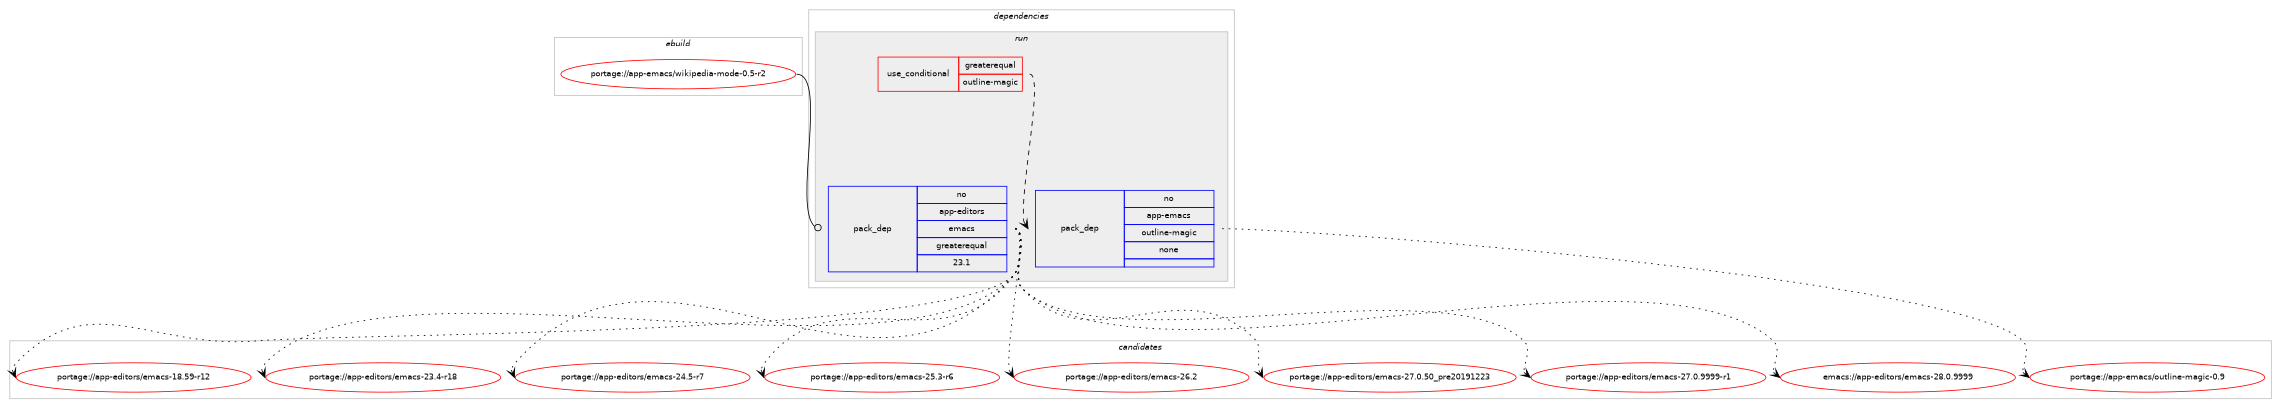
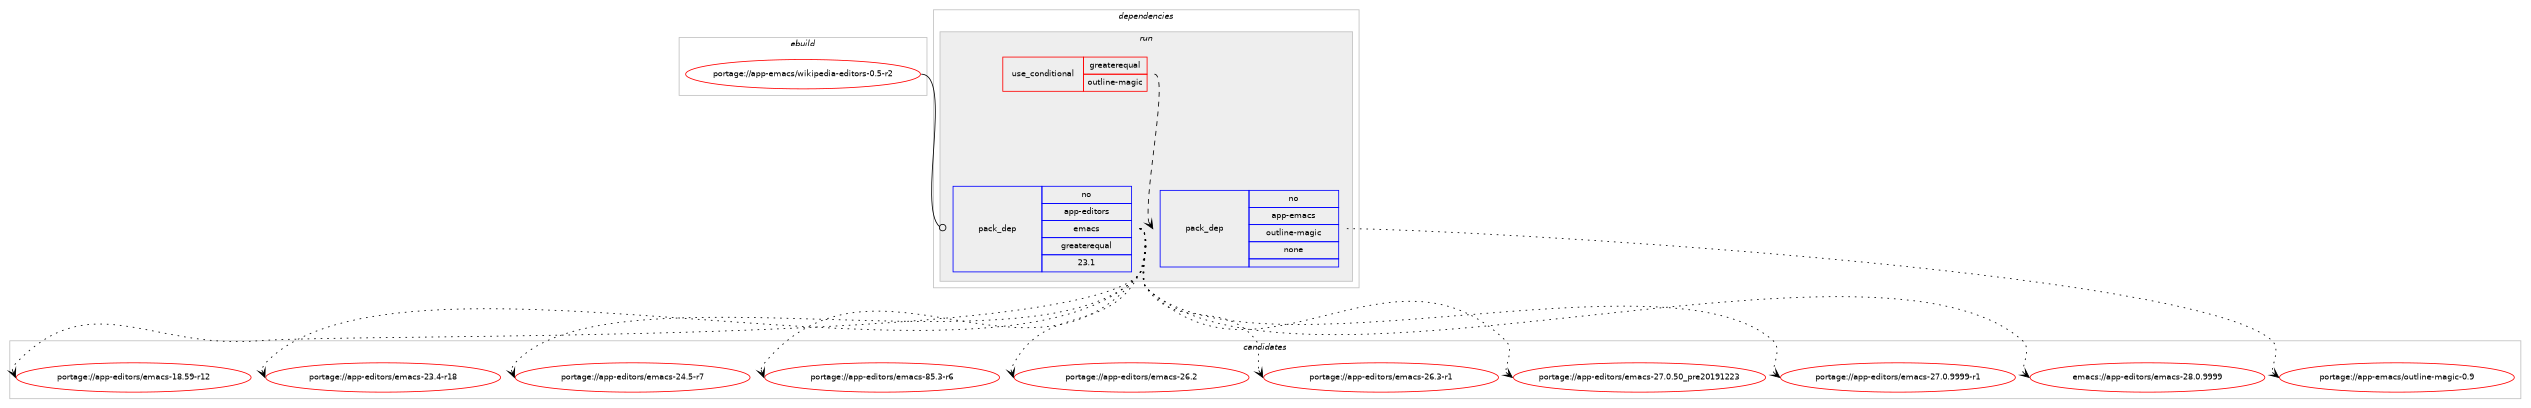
(678, 74) -> (803, 74)
(882, 377) -> (882, 377)
none -> (1381, 377)
